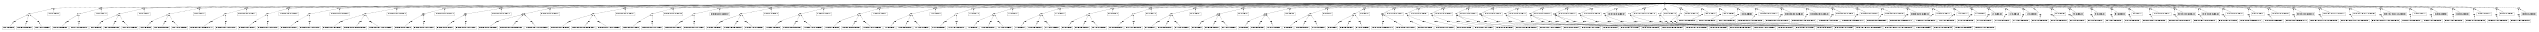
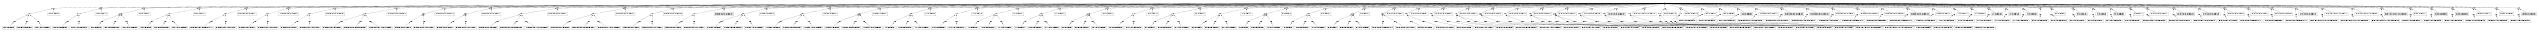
(2258, 14) -> (2260, 14)
